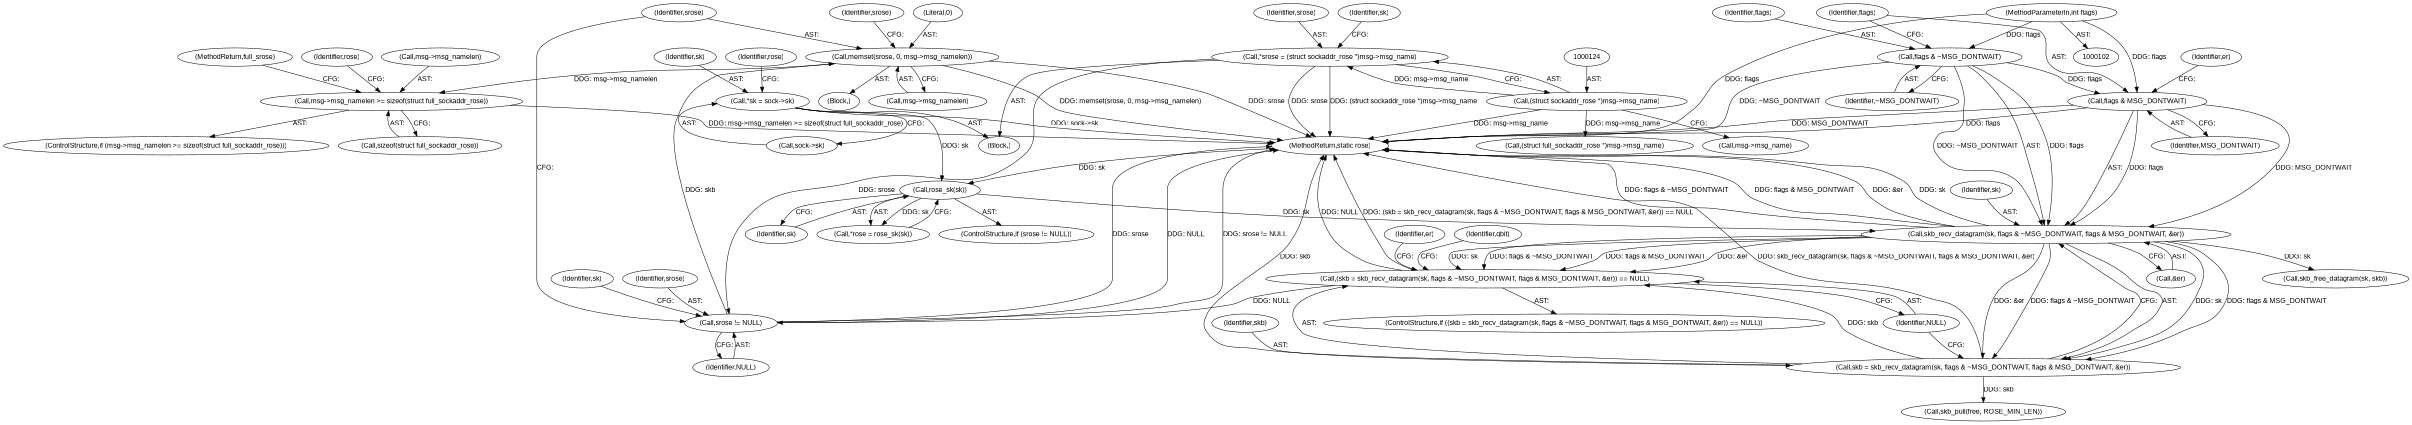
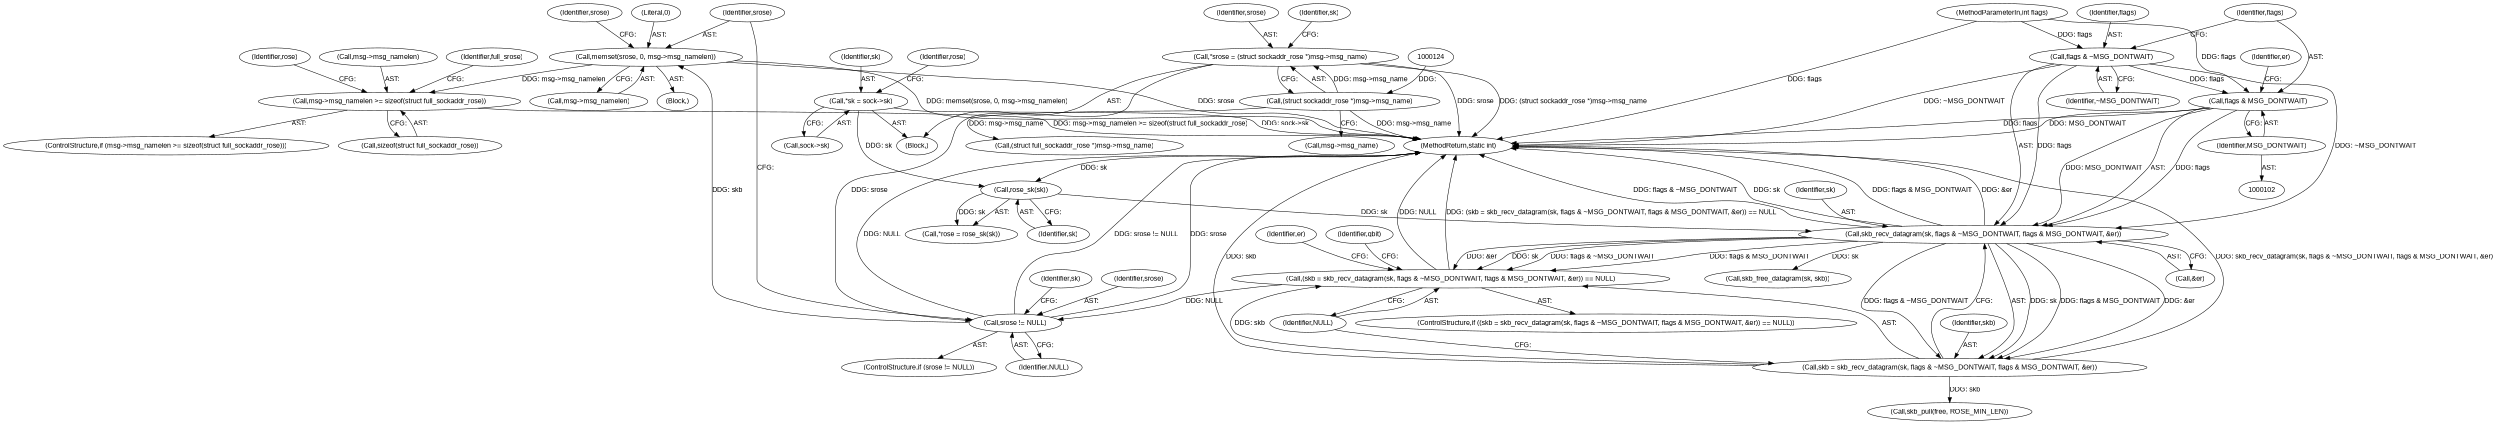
(2072, 33) -> (2262, 165)
(235, 57) -> (492, 57)
(1595, 79) -> (1429, 79)
(1330, 146) -> (1458, 146)
(976, 211) -> (970, 344)
(925, 219) -> none
